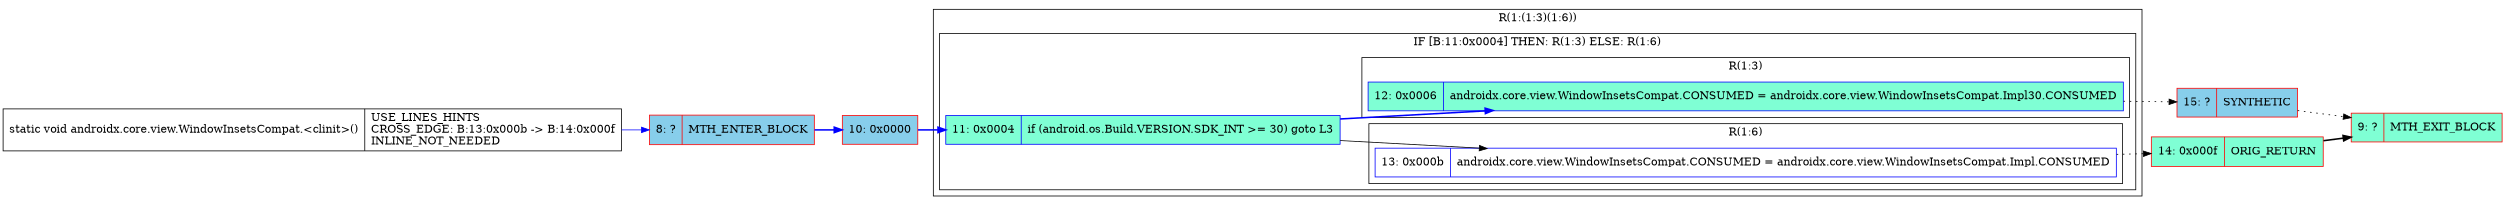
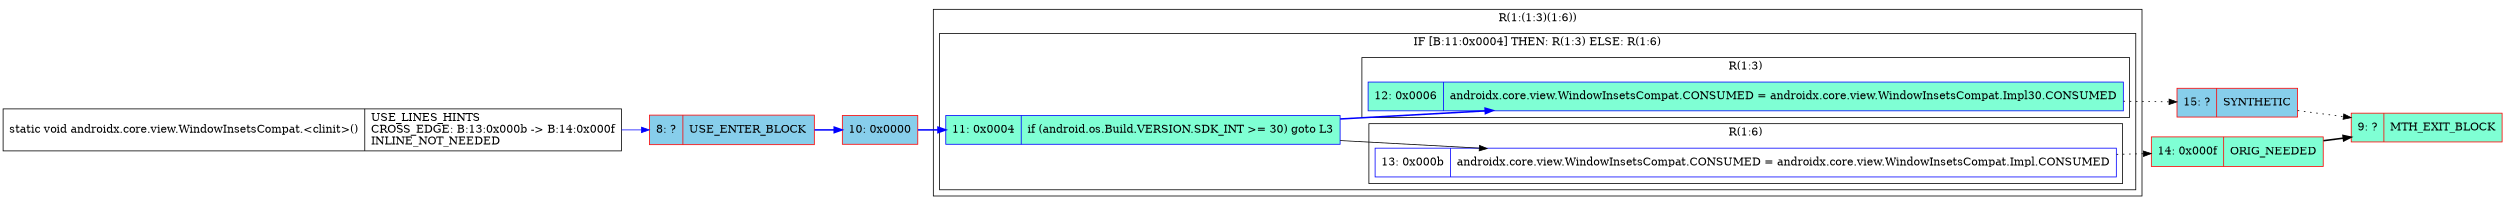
(748, 130) -> (748, 130)
(2273, 151) -> (2273, 151)
